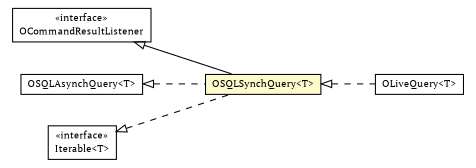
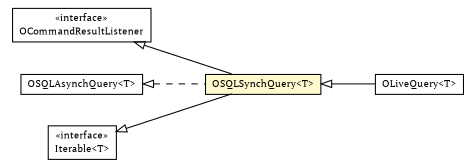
(353, 84) -> (353, 84)
(179, 111) -> (179, 111)
